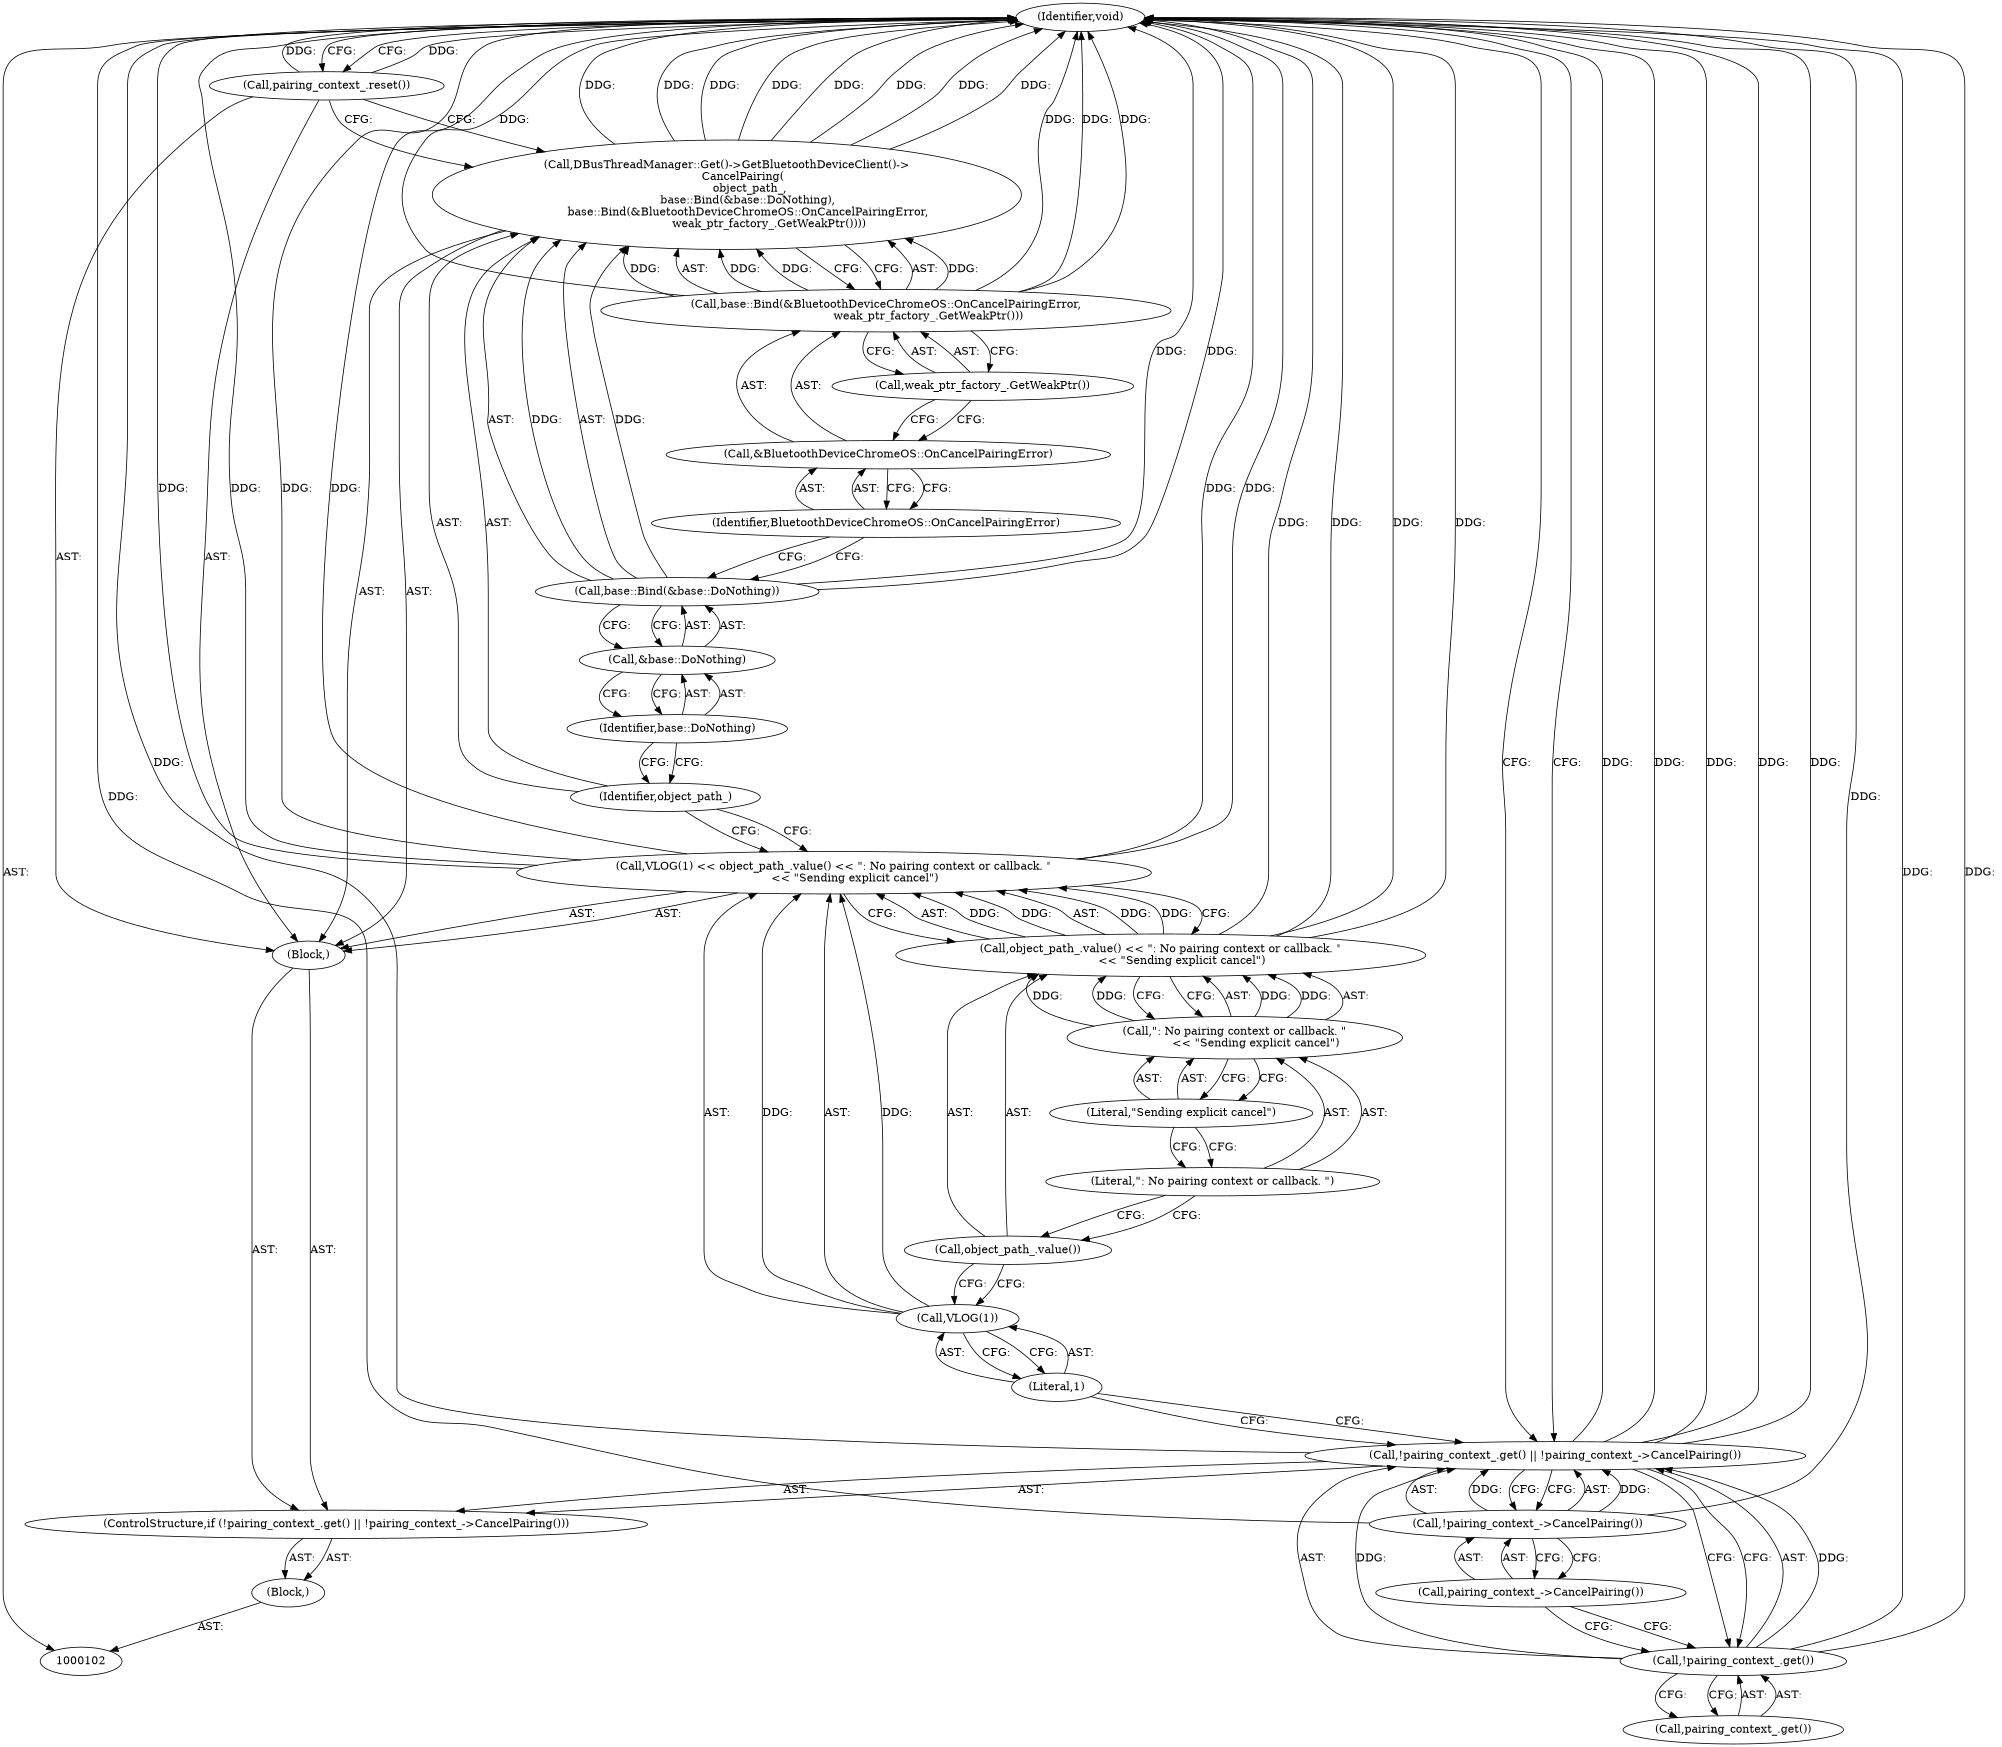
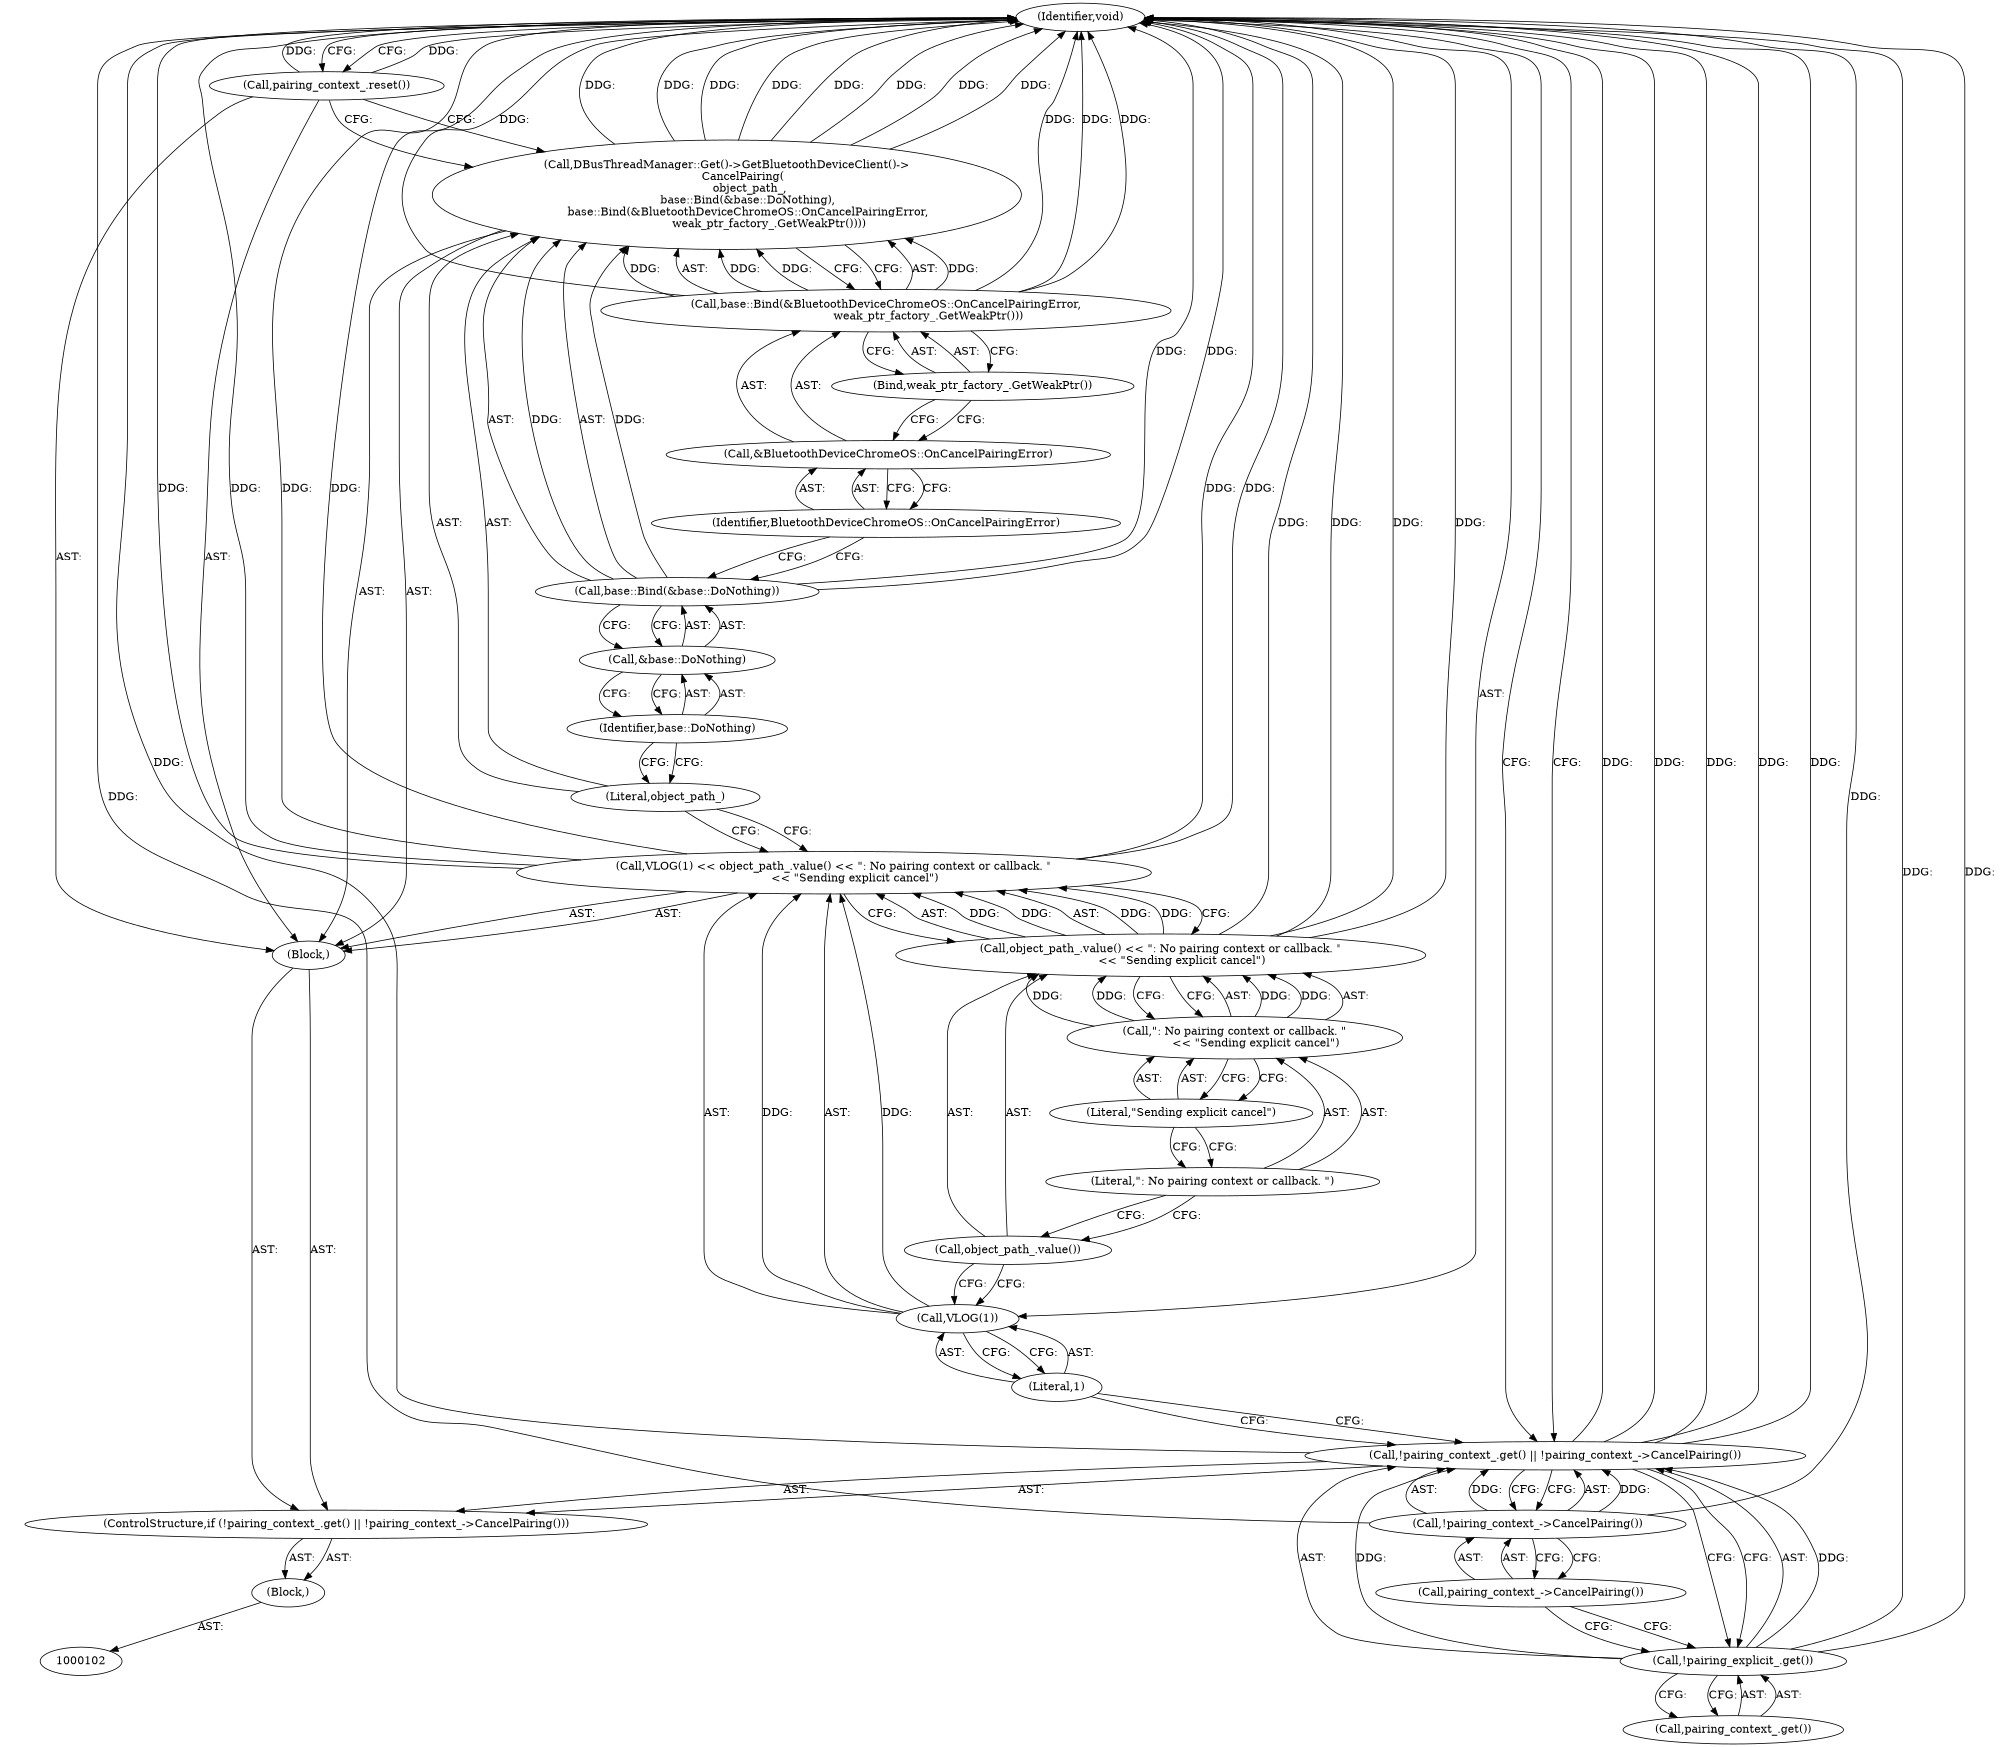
(3, 358) -> (1478, 703)
(983, 386) -> (983, 386)
(665, 797) -> (665, 797)
(1733, 1661) -> (1733, 1661)
